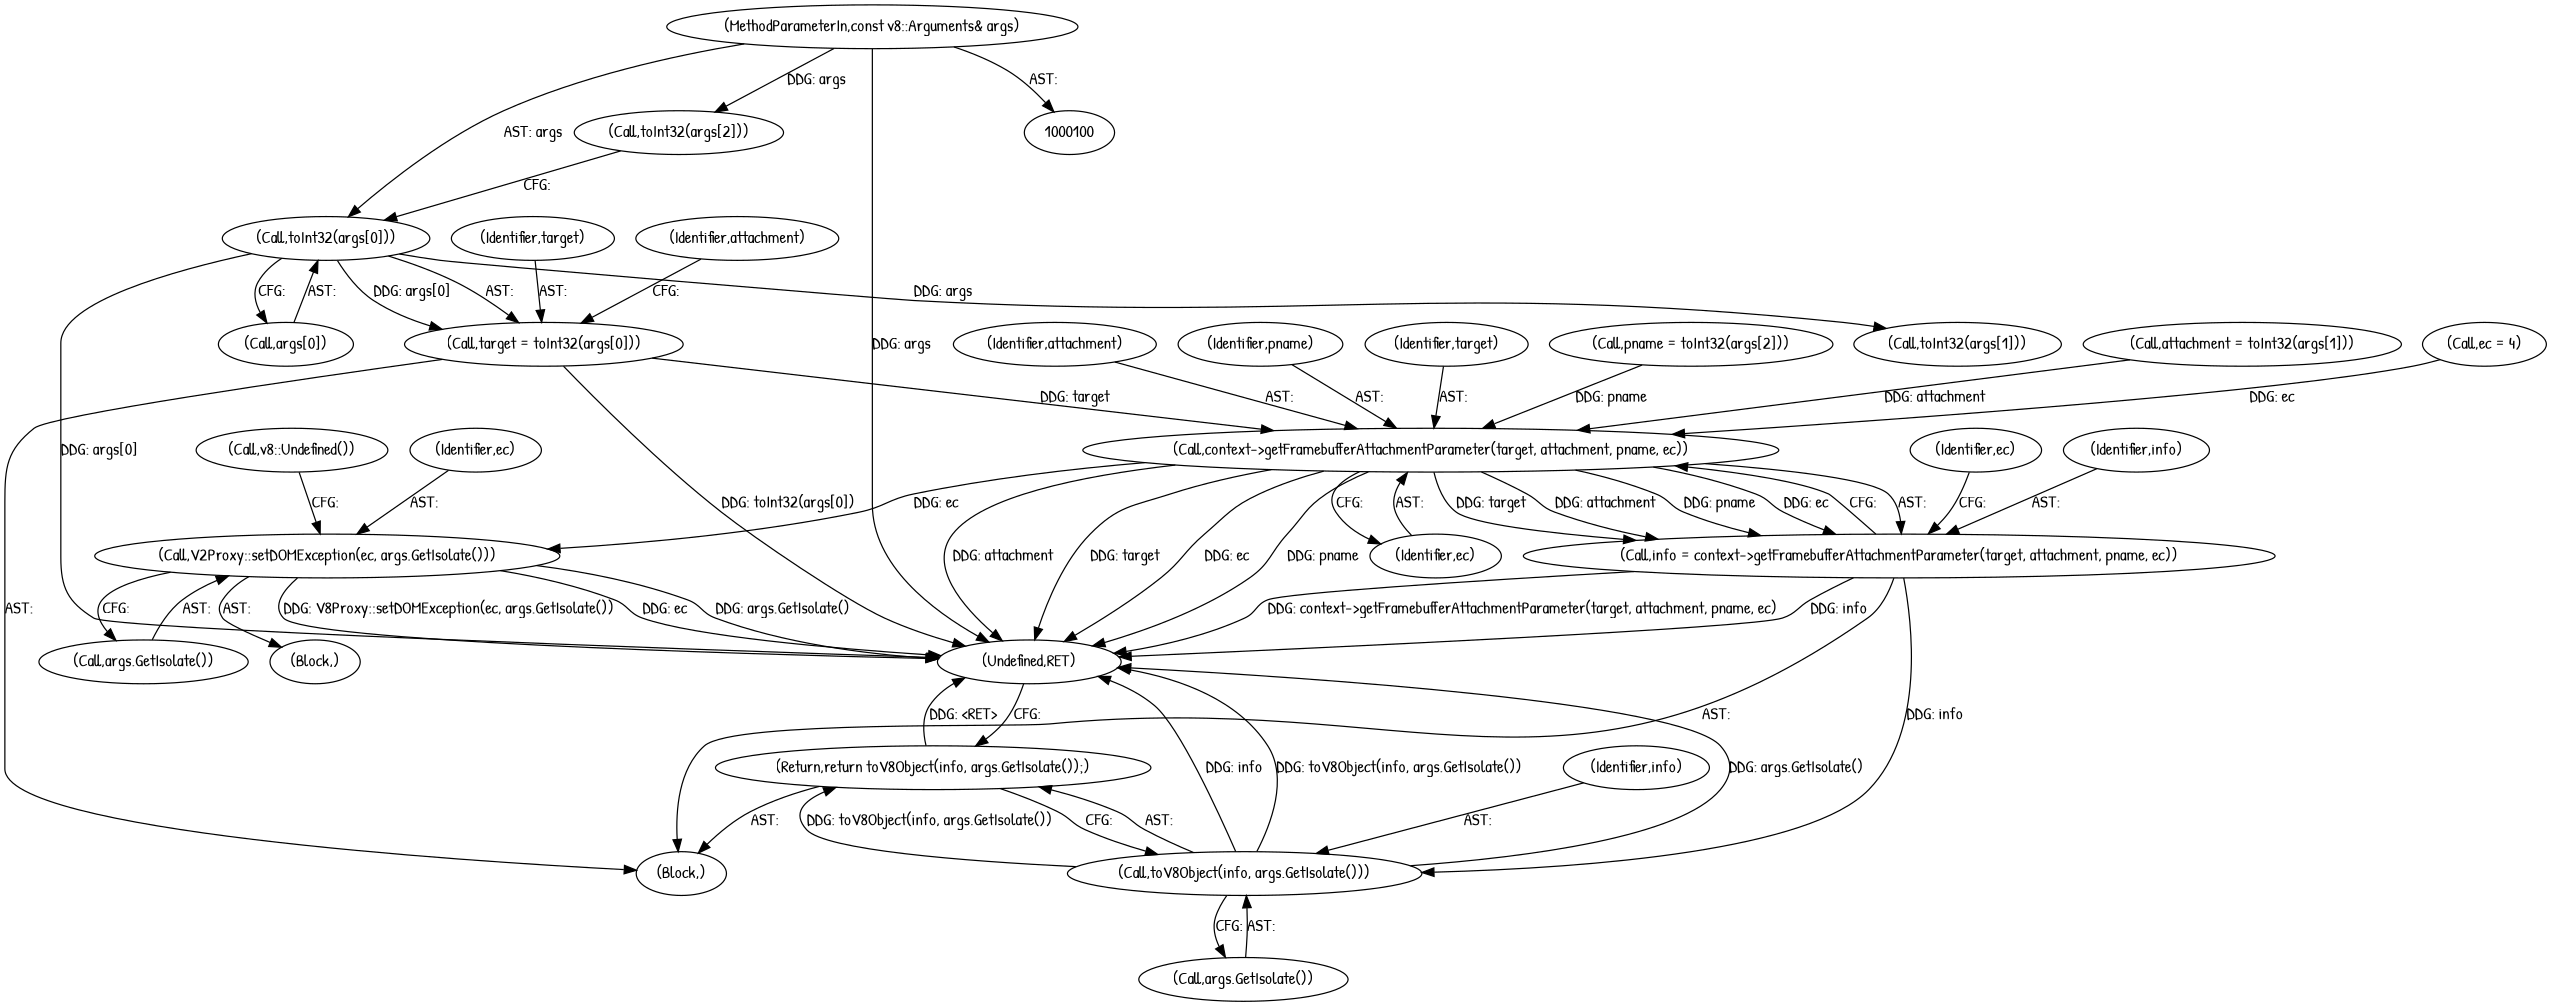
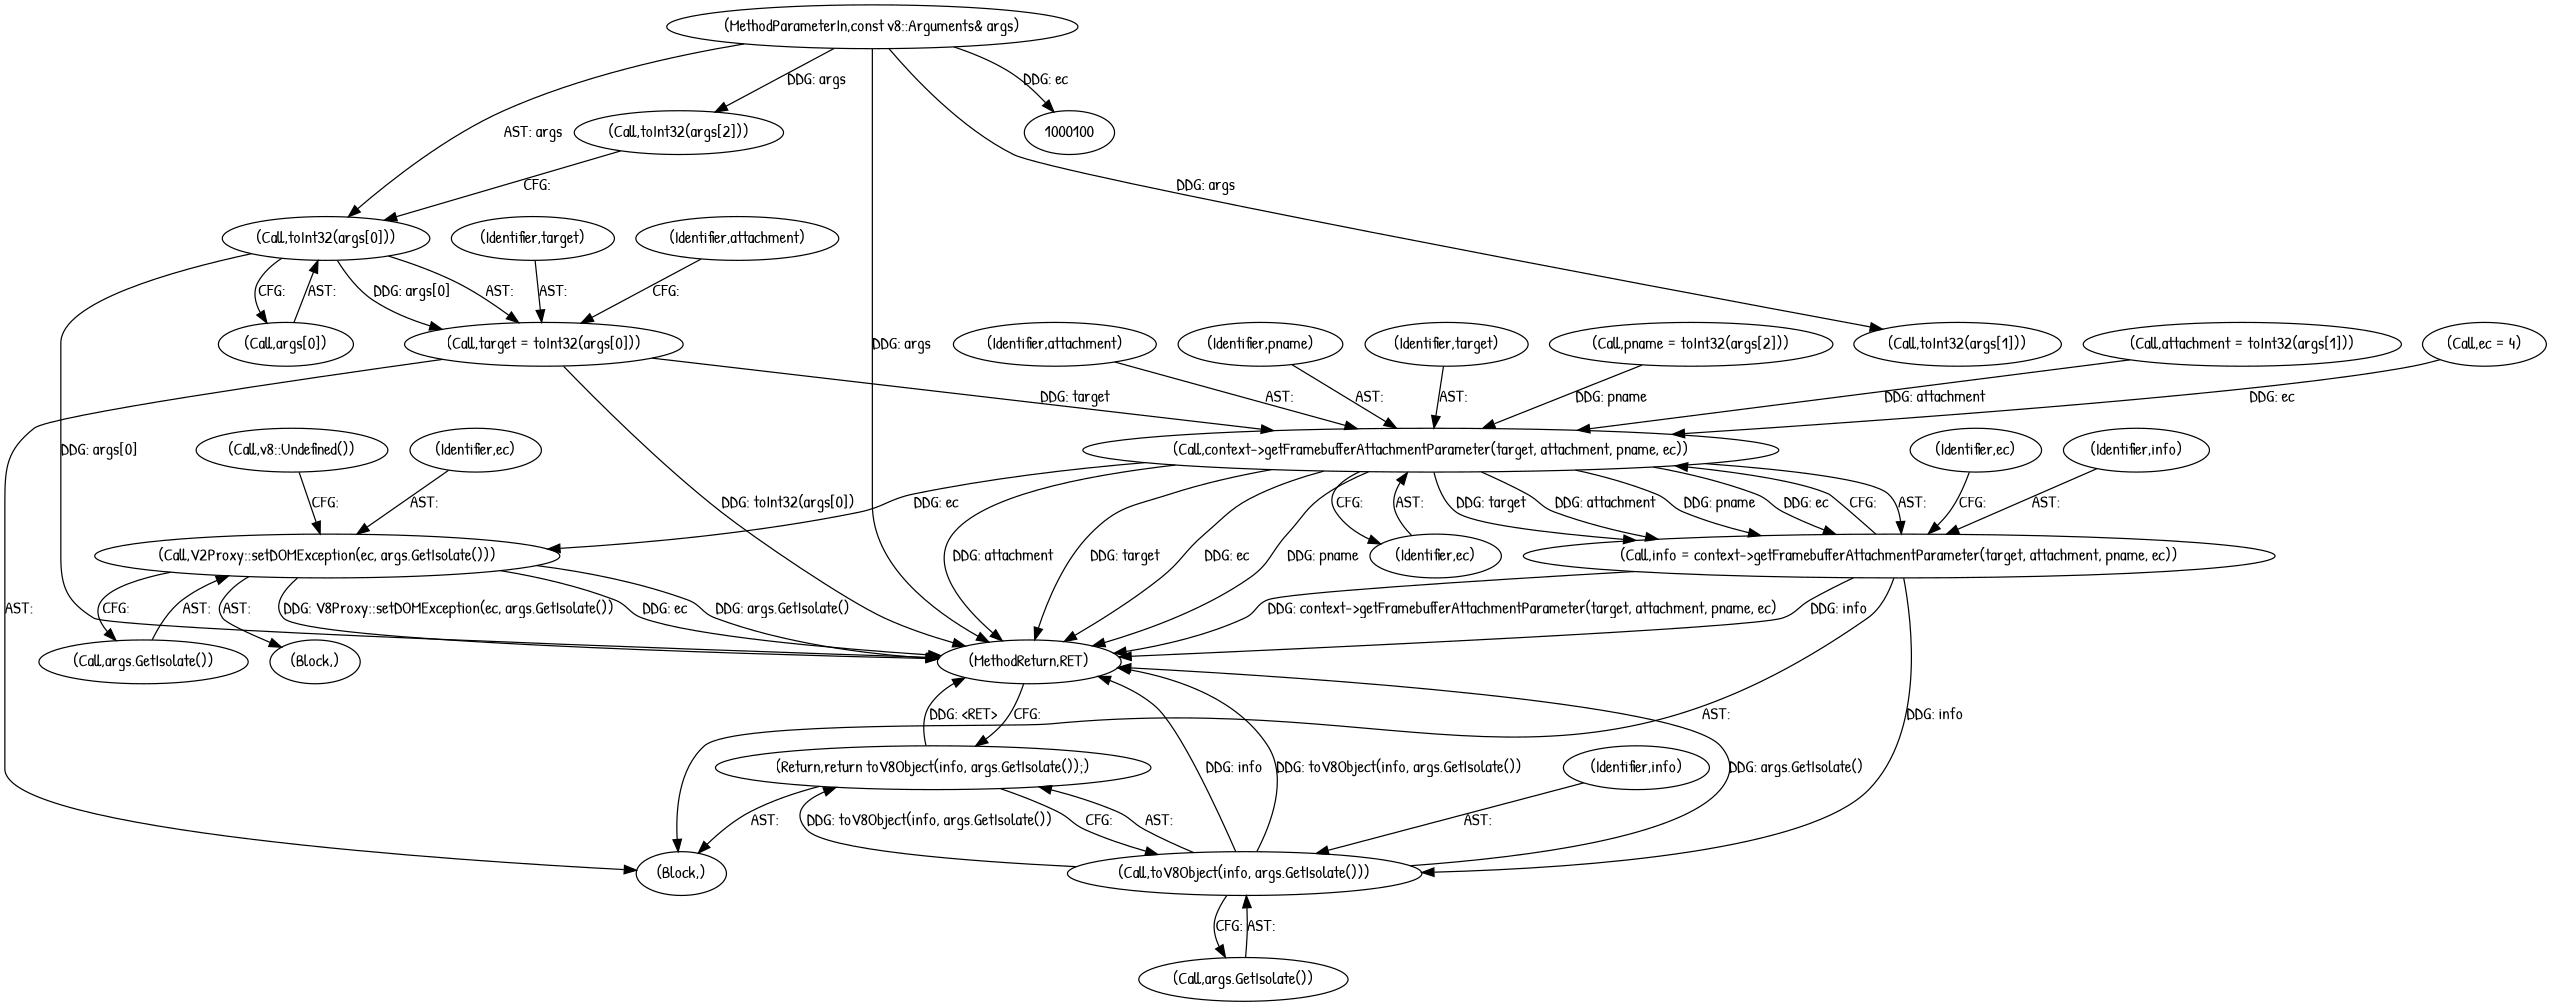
(1046, 80) -> (1046, 80)
(1136, 307) -> (1360, 230)
(1029, 662) -> (1029, 662)
